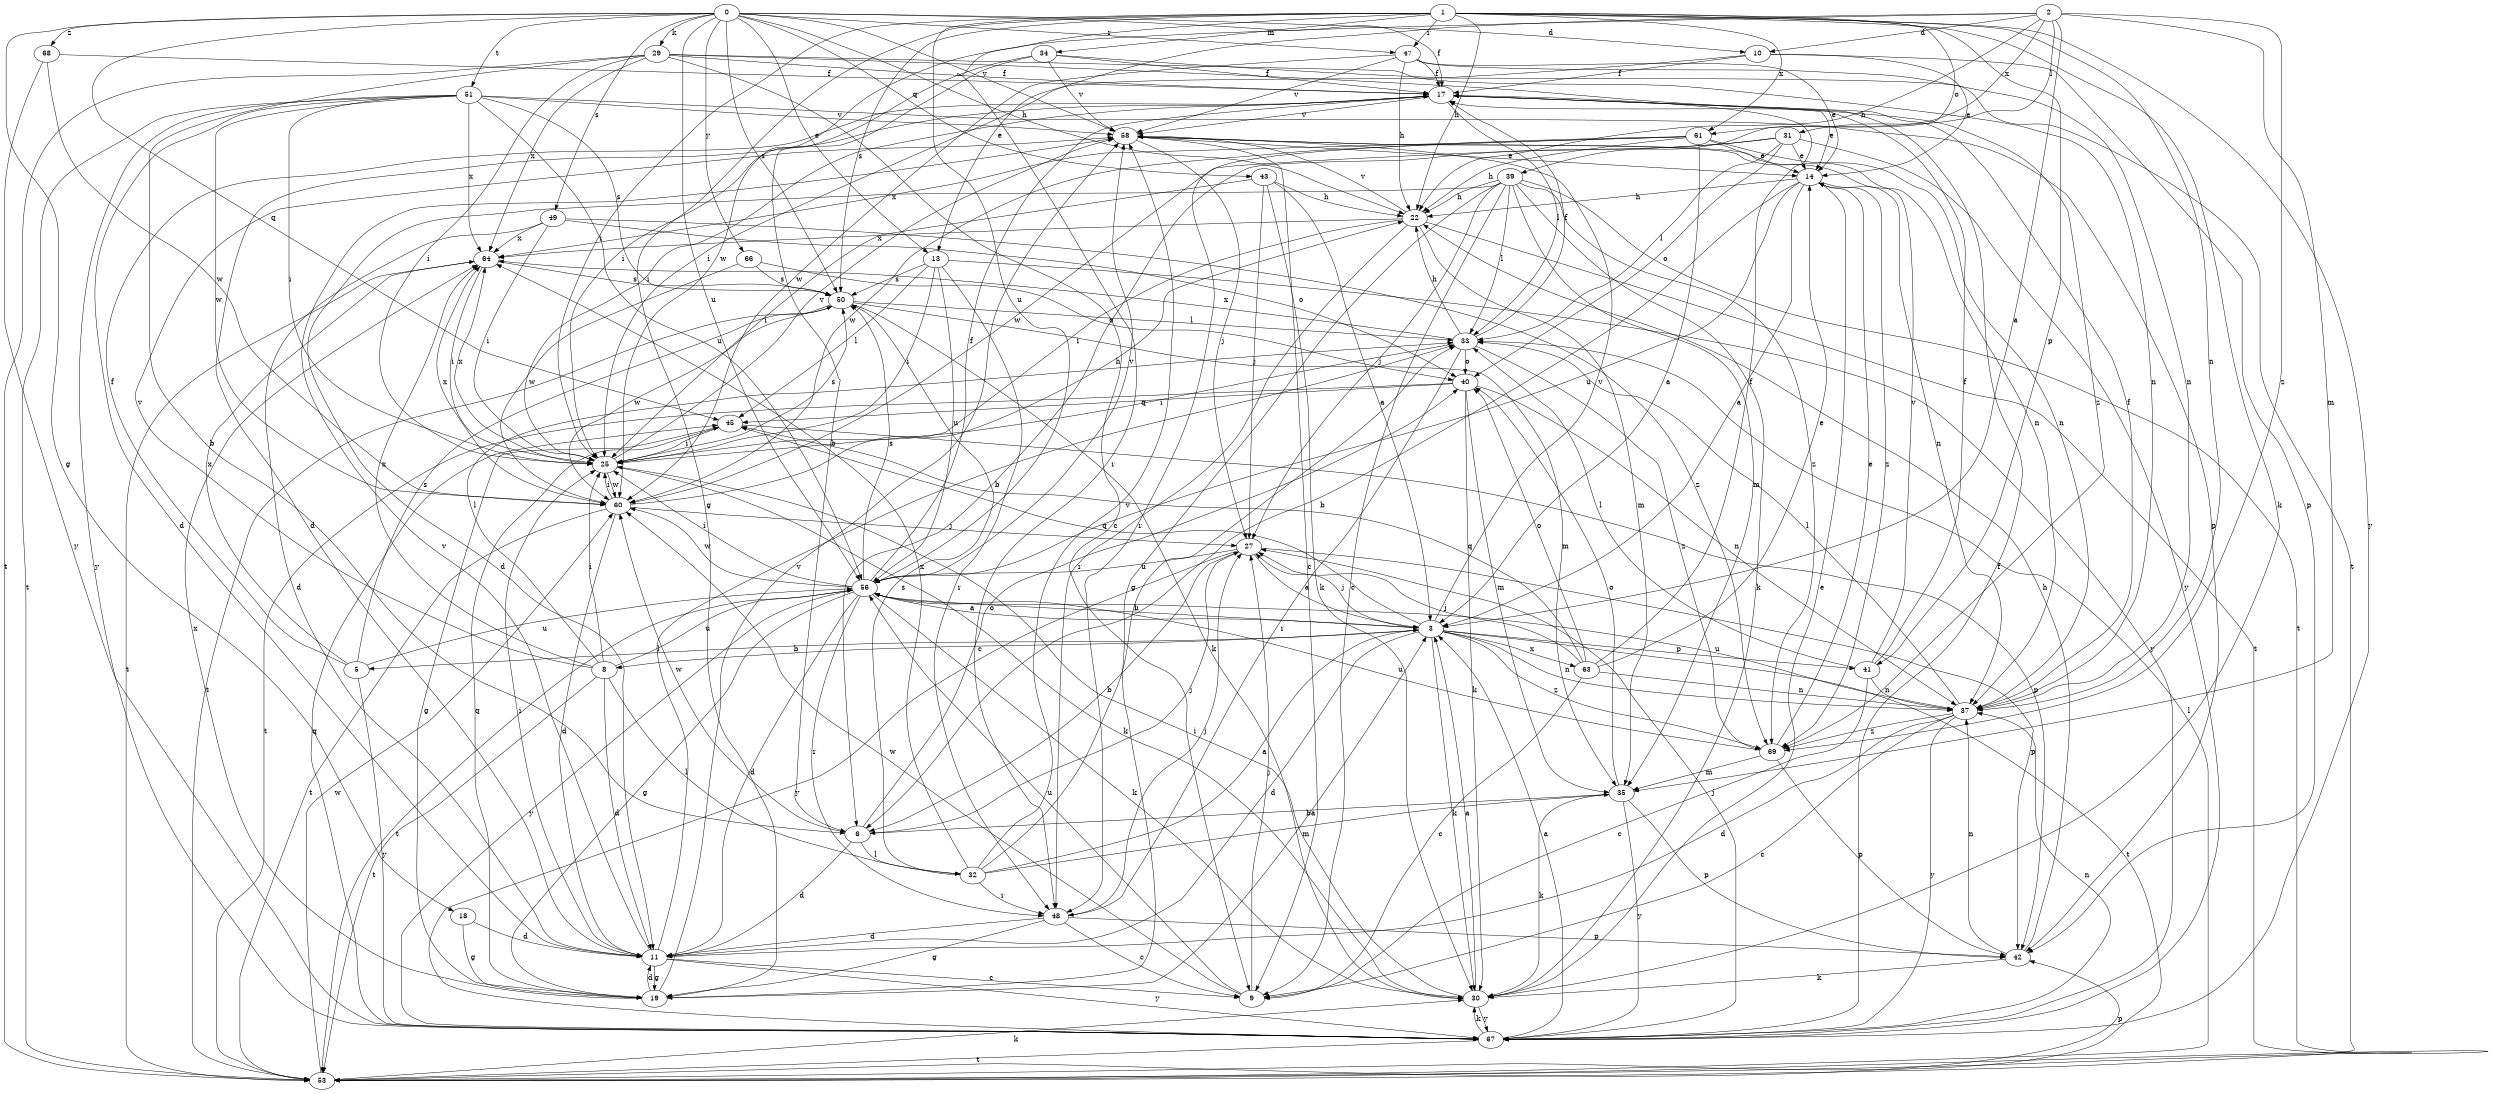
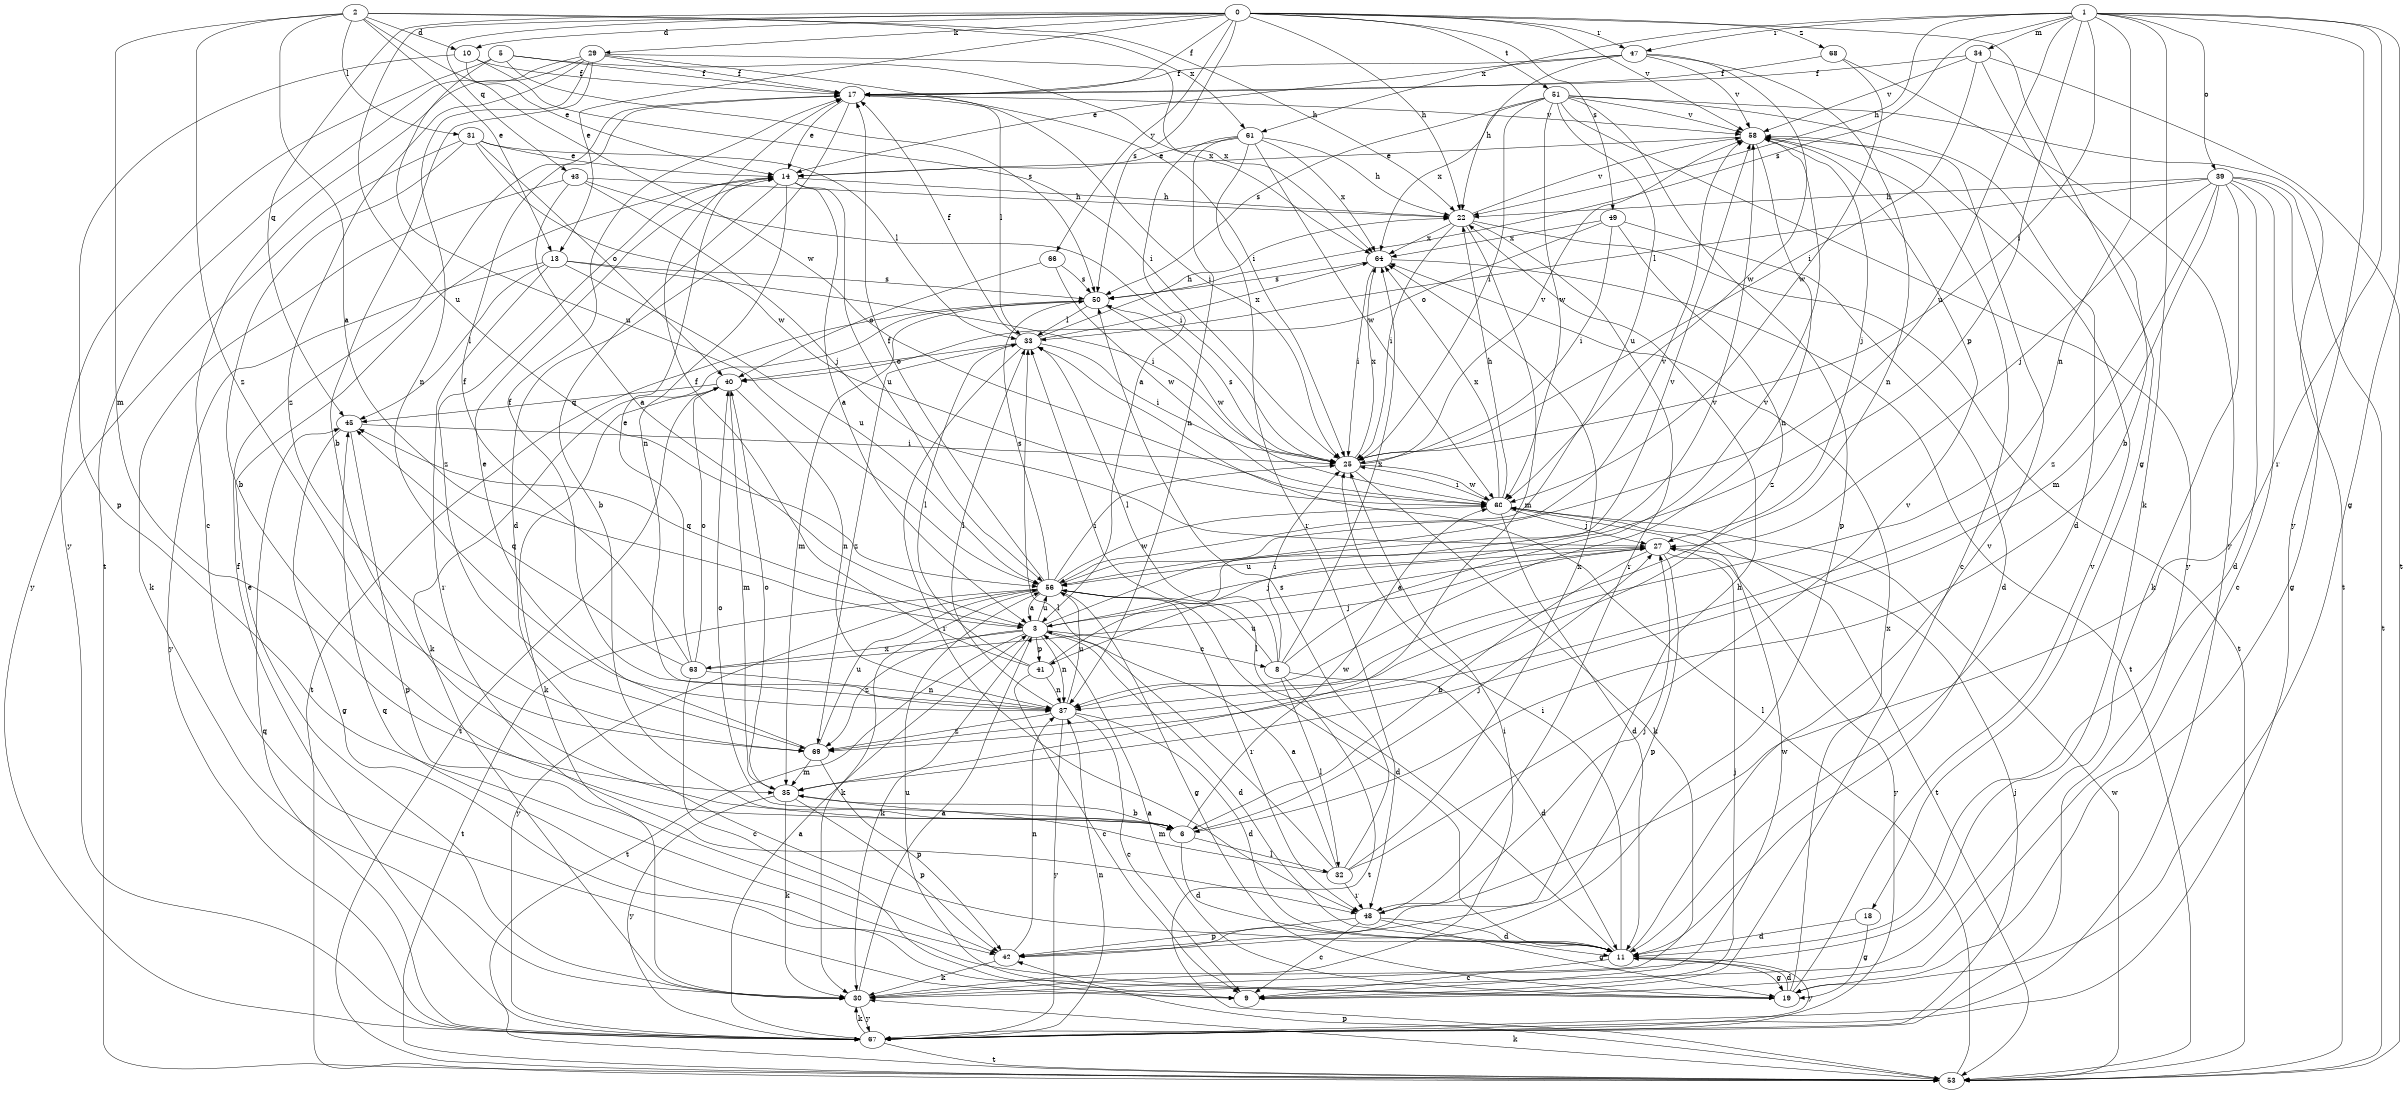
(896, 643) -> none
